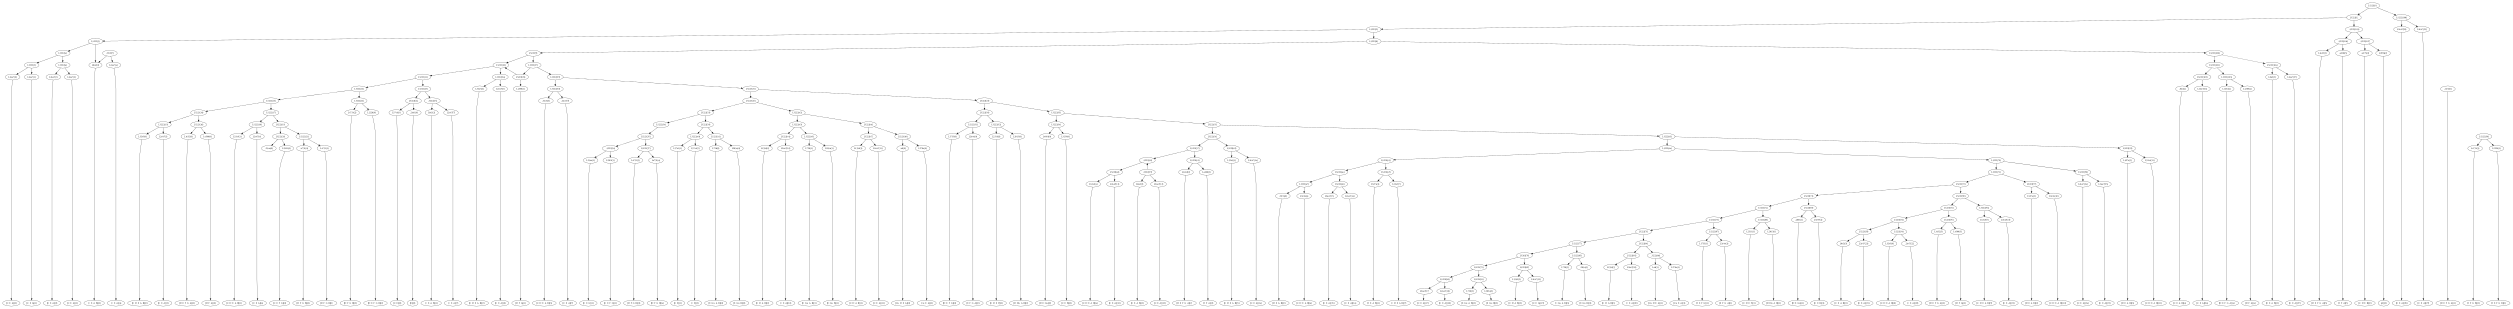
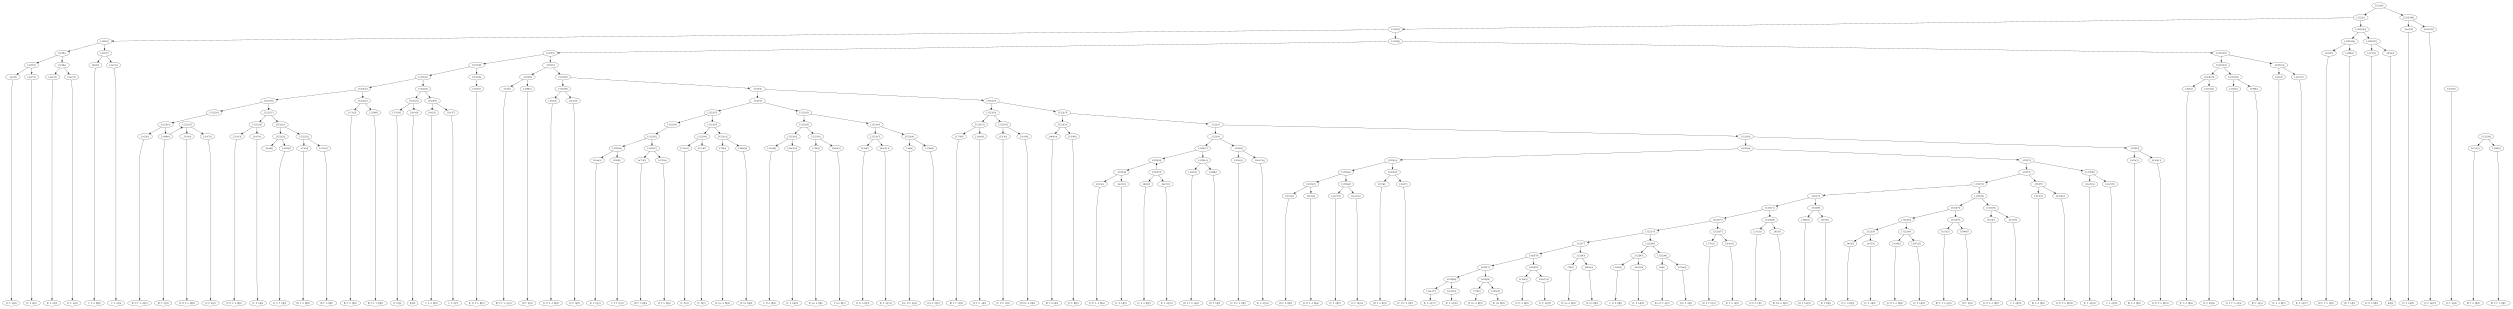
(95, 52) -> (105, 46)
(511, 71) -> (518, 83)
(500, 82) -> none
(182, 118) -> (175, 131)
